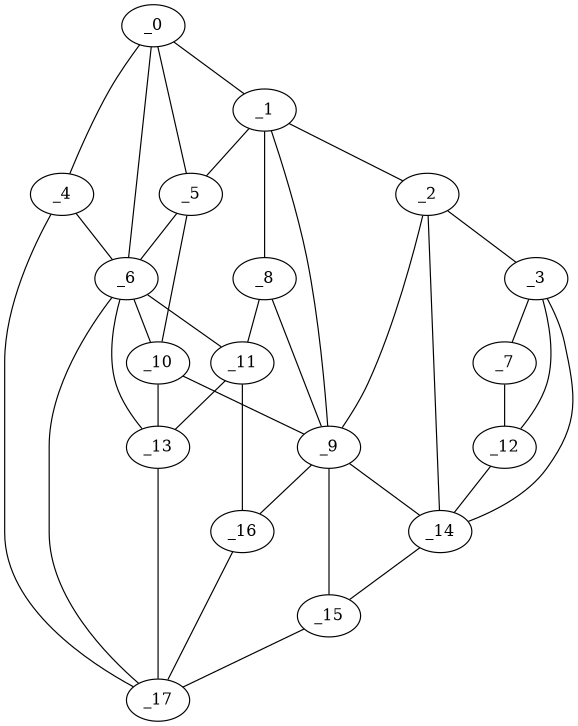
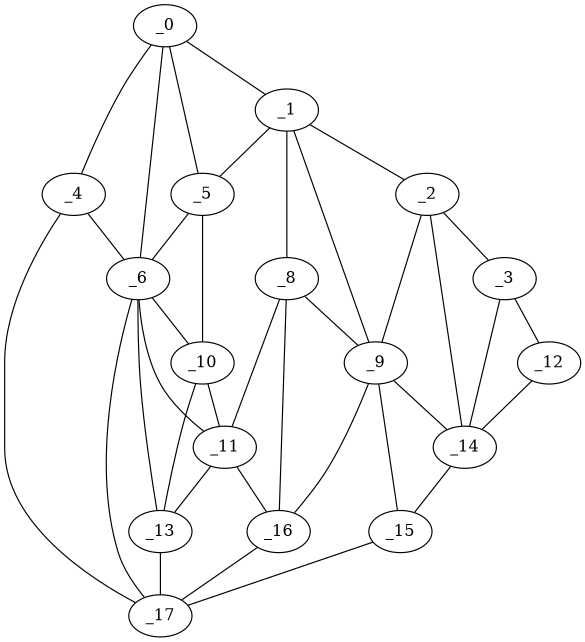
(505, 363) -> none
none -> (283, 405)
(250, 408) -> (214, 405)
